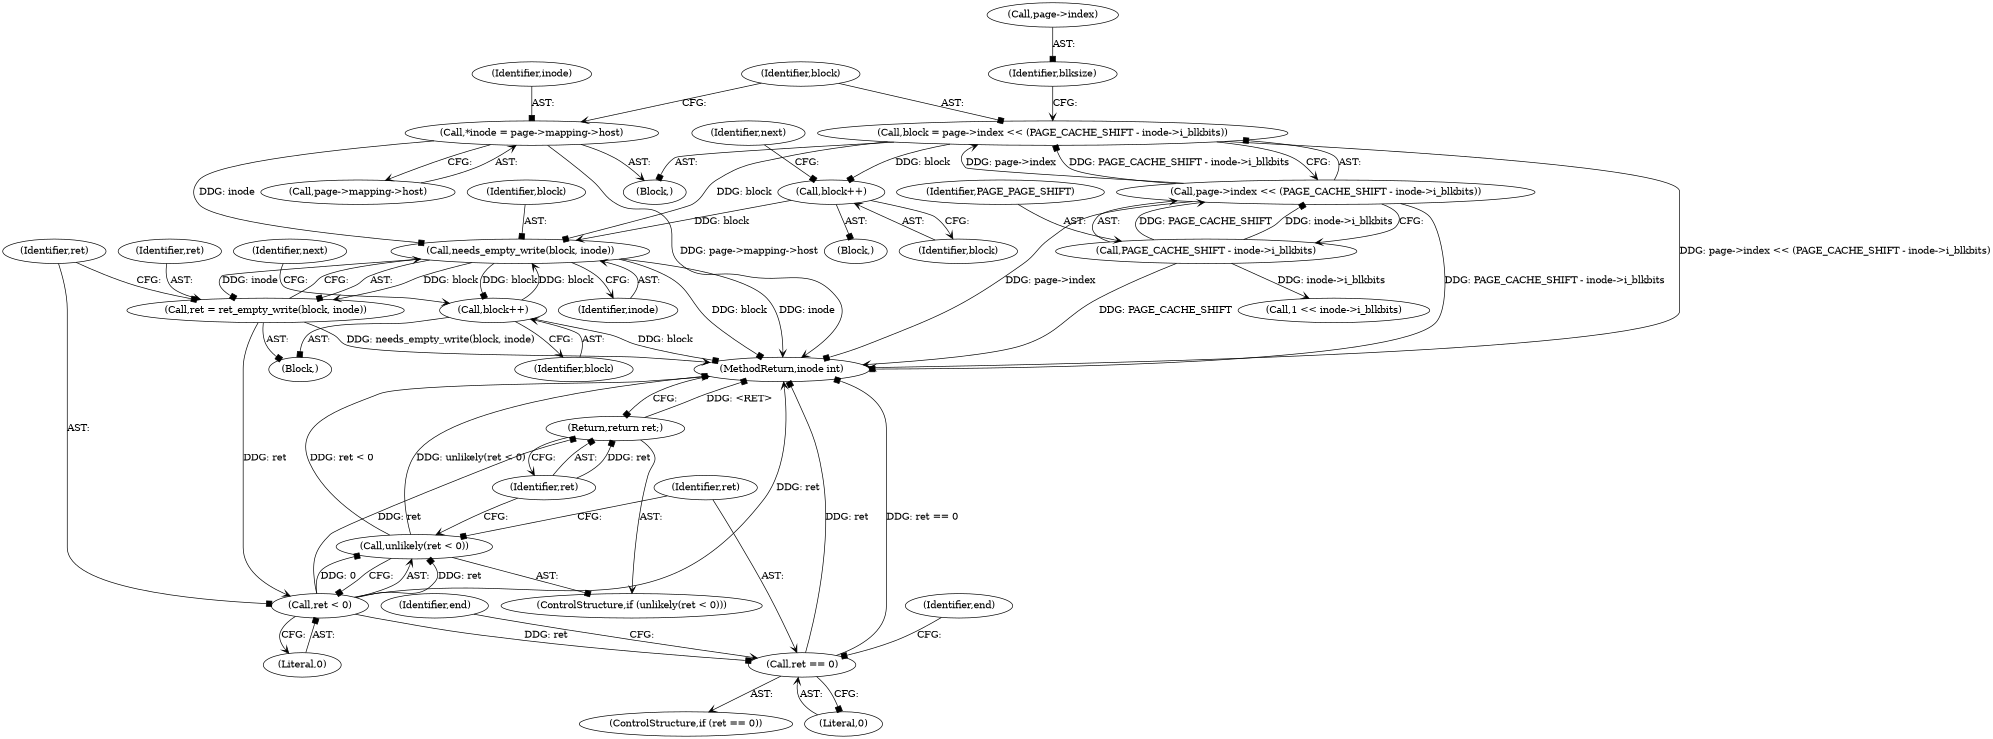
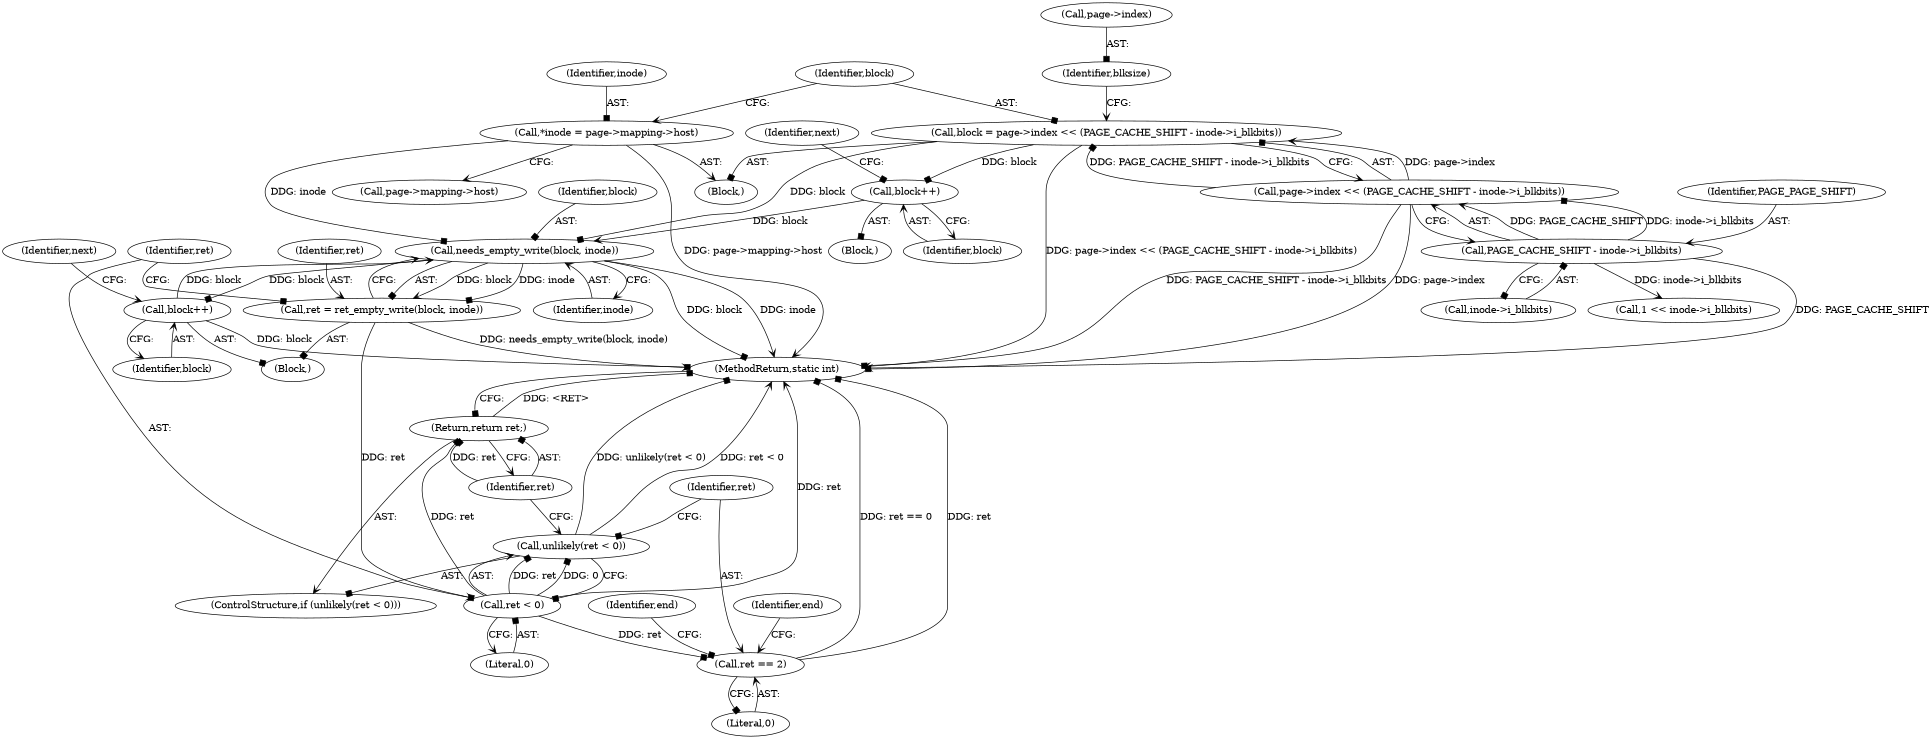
(467, 171) -> none
none -> (1498, 310)
(782, 369) -> (777, 369)
(802, 665) -> (751, 665)
(686, 724) -> none
